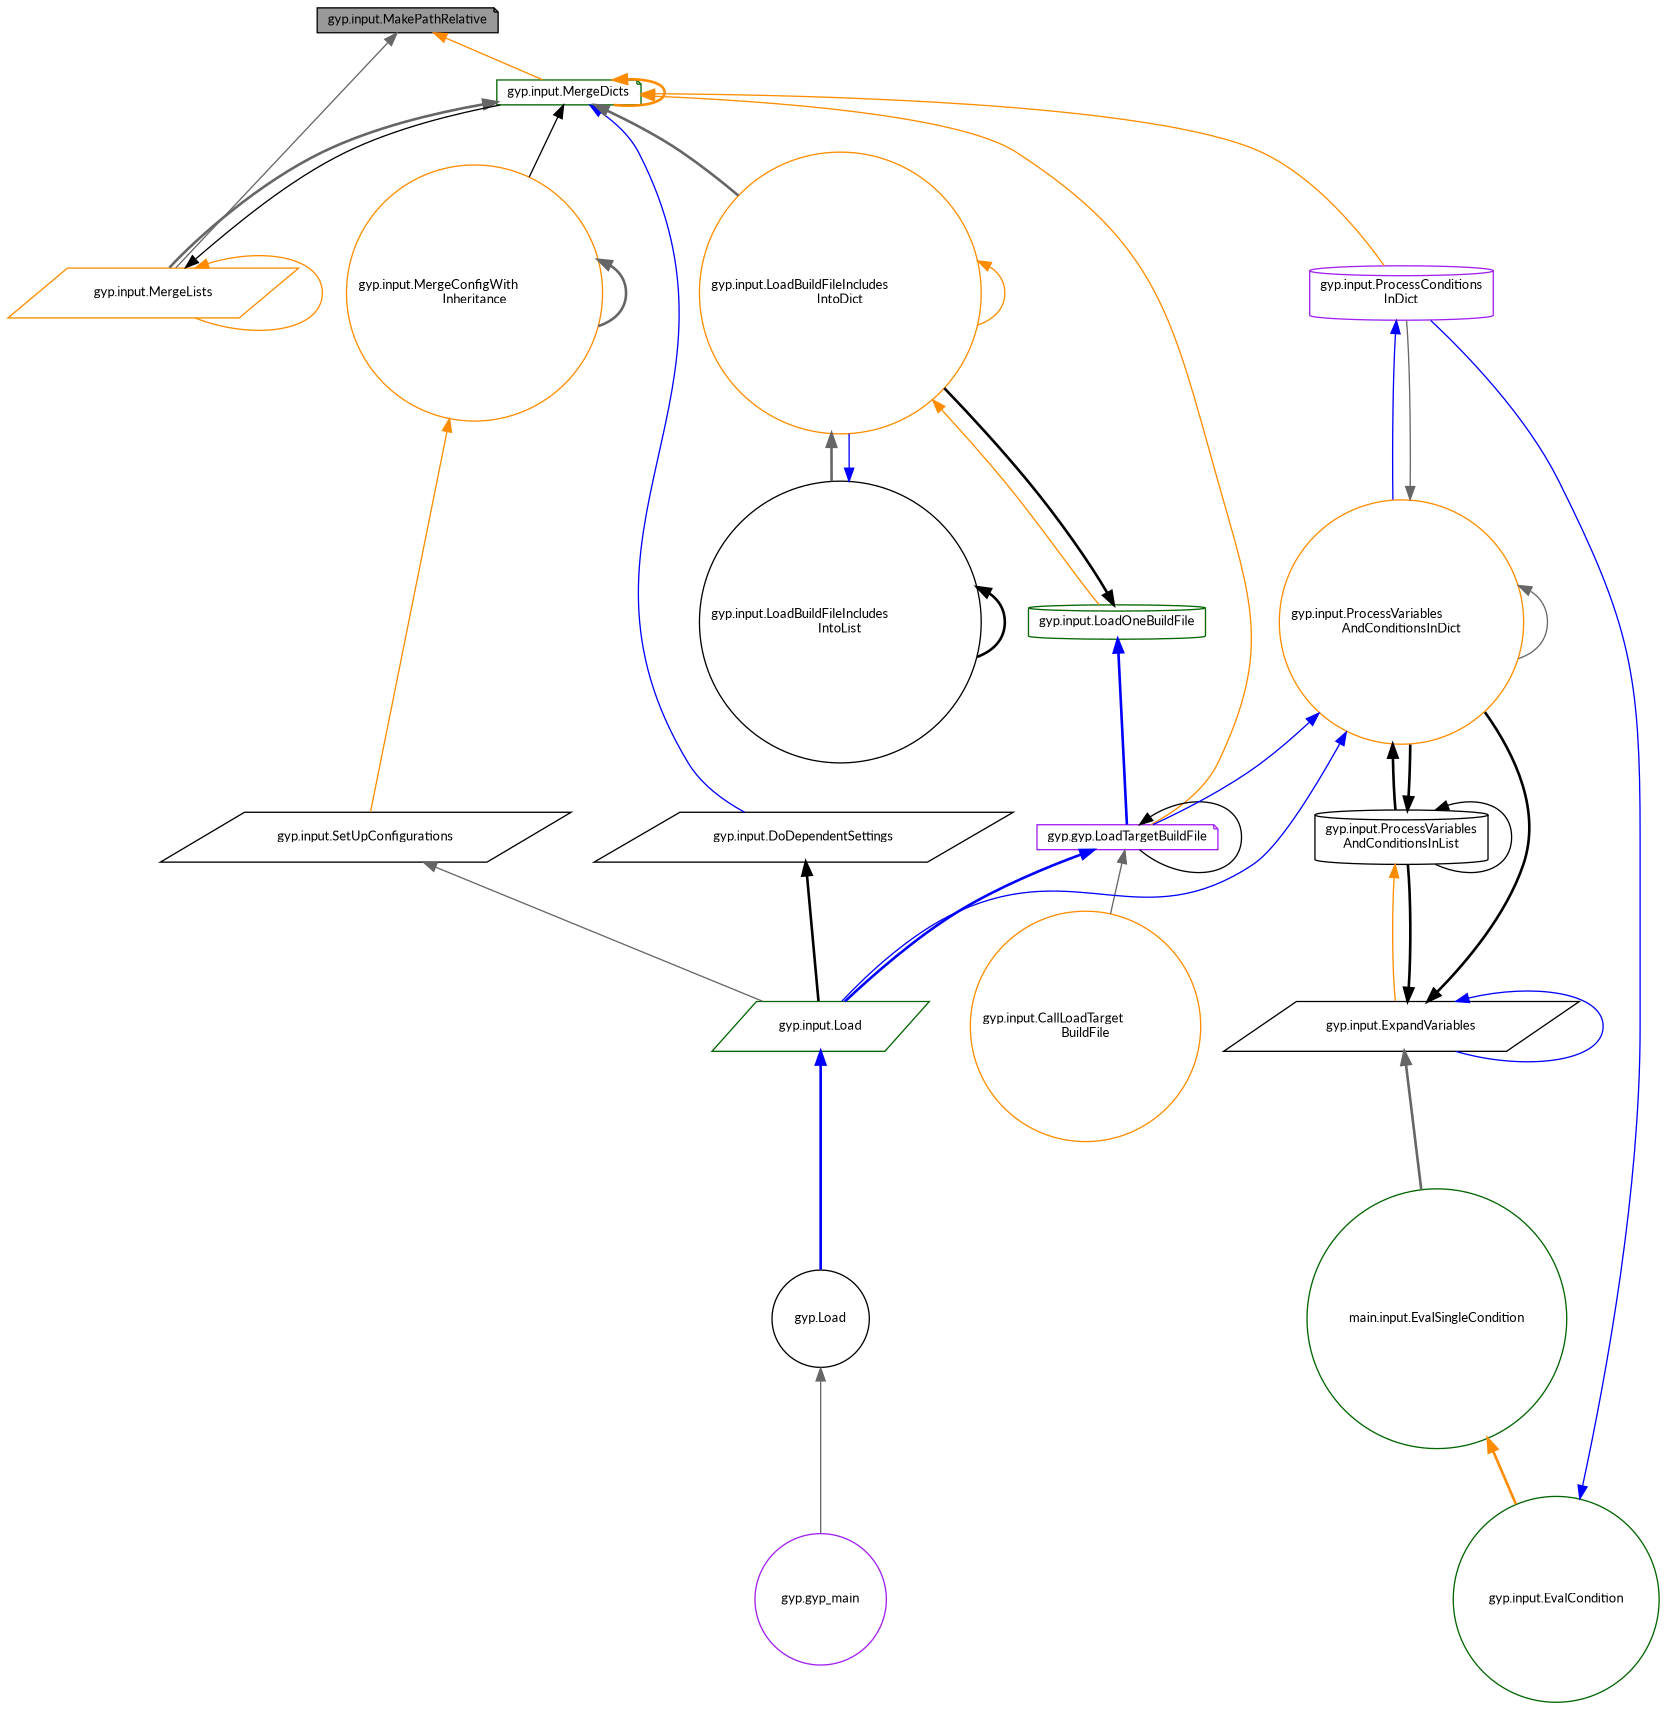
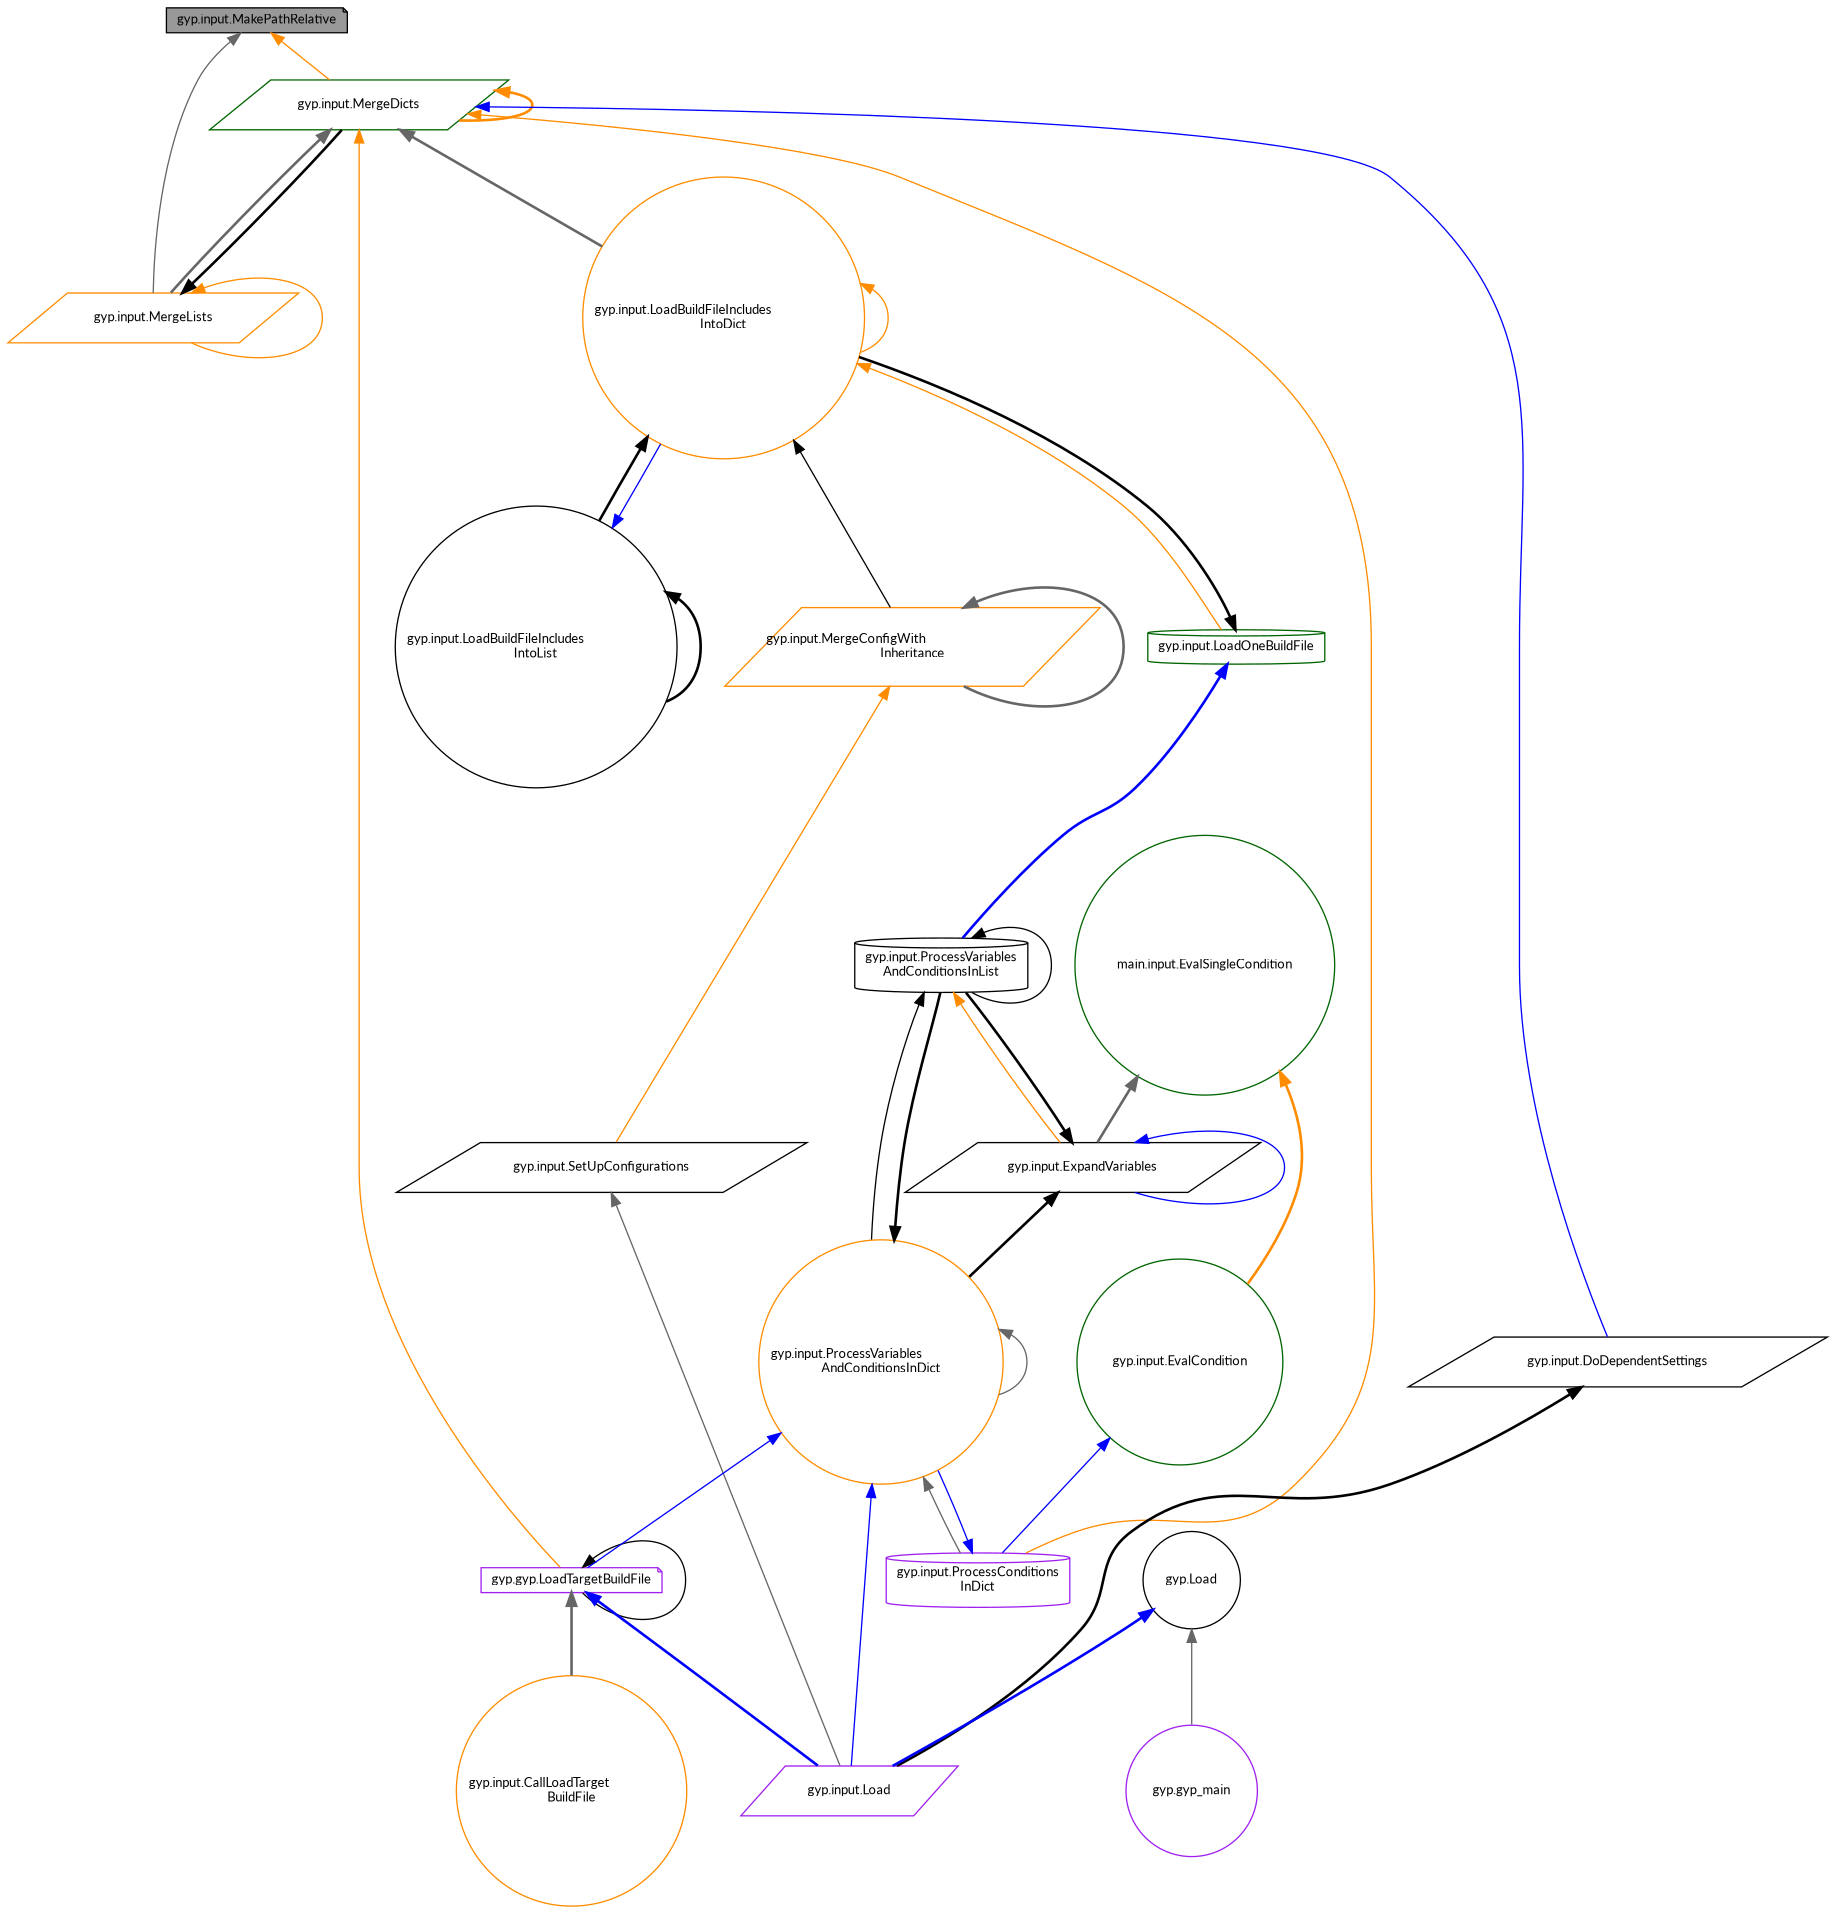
(569, 92) -> (359, 105)
(544, 147) -> (845, 530)
(336, 157) -> (268, 208)
(475, 293) -> (912, 647)
(831, 464) -> (620, 485)
(1123, 739) -> (1098, 813)
(1410, 771) -> (885, 1120)
(1117, 887) -> (572, 1641)
(821, 1026) -> (850, 1791)
(1414, 1127) -> (1114, 1115)
(821, 1167) -> (1037, 1683)
